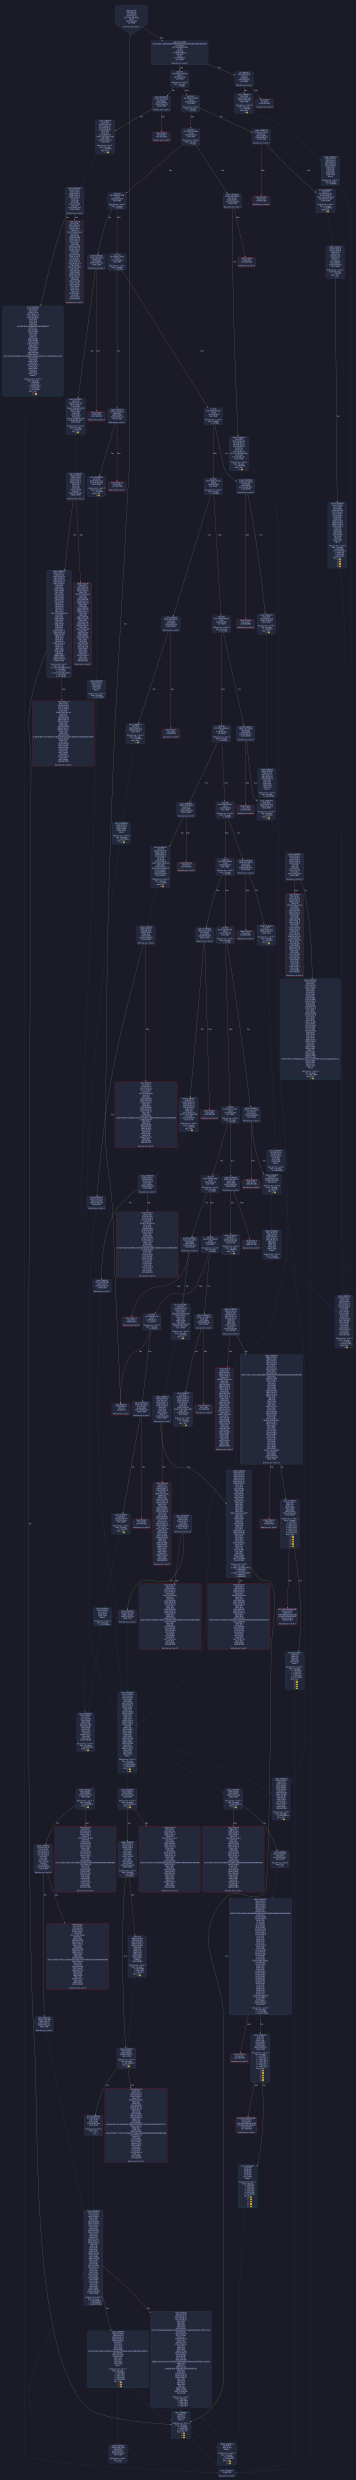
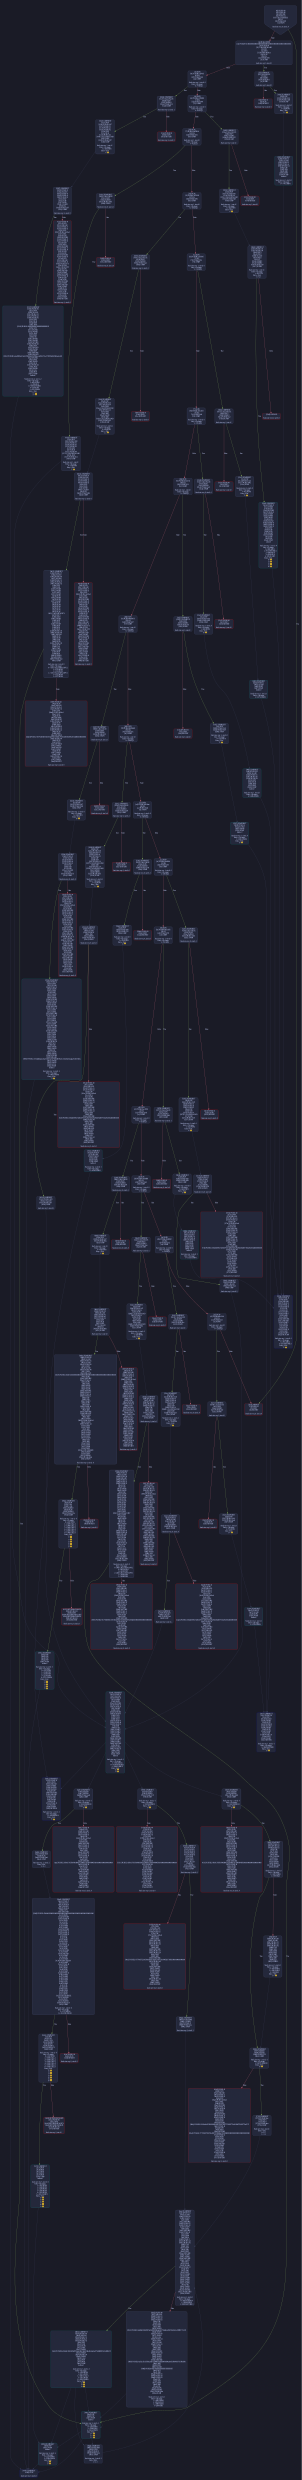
none -> (271, 416)
